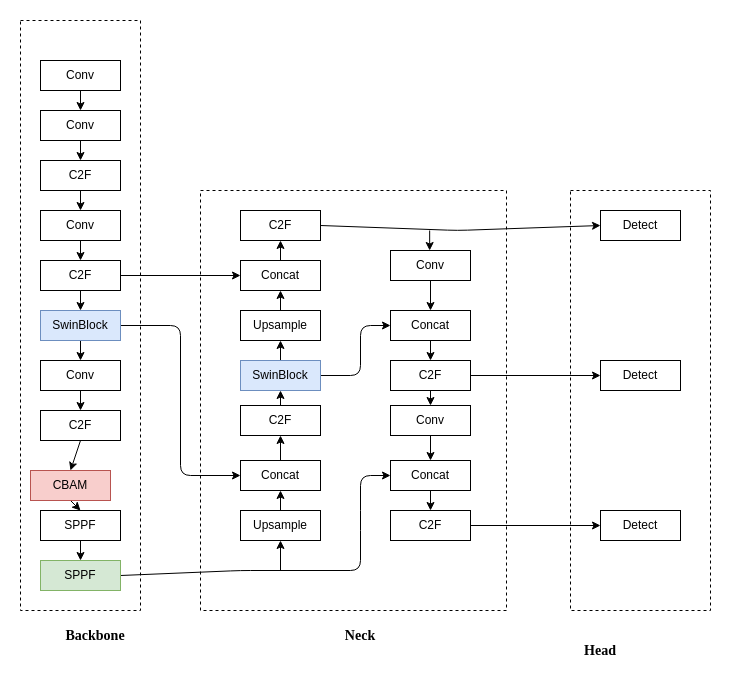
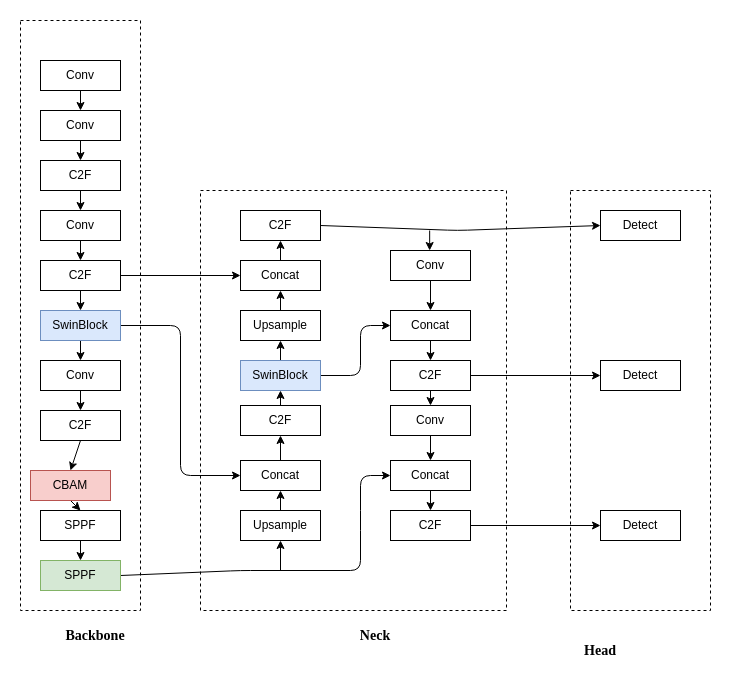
(361, 636) -> (376, 636)
